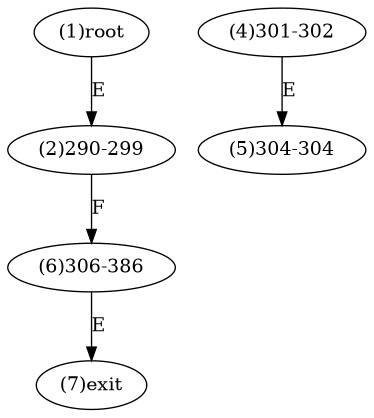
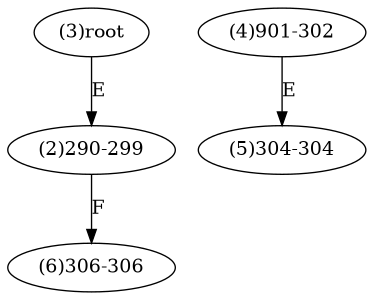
(92, 32) -> (92, 32)
(282, 32) -> (282, 32)
(92, 268) -> (92, 268)
(92, 385) -> none
